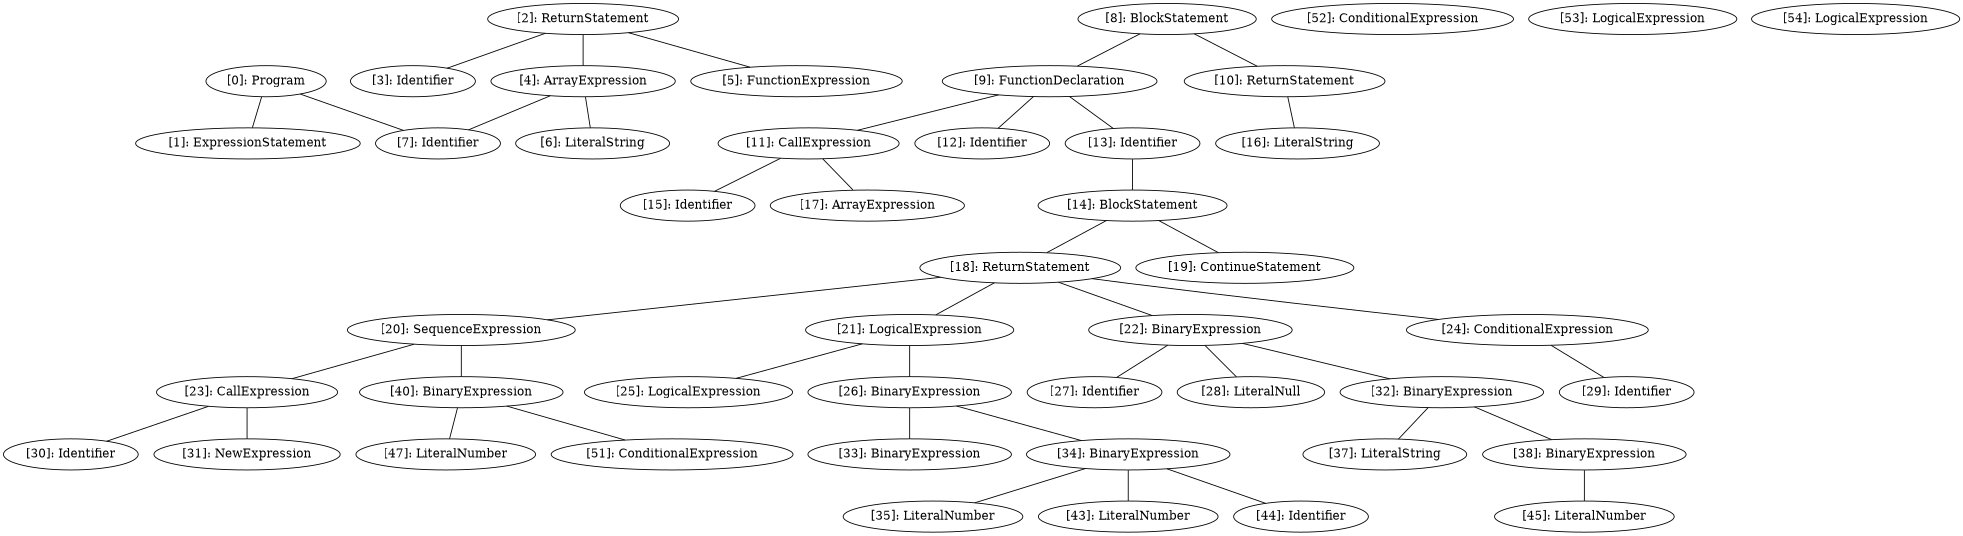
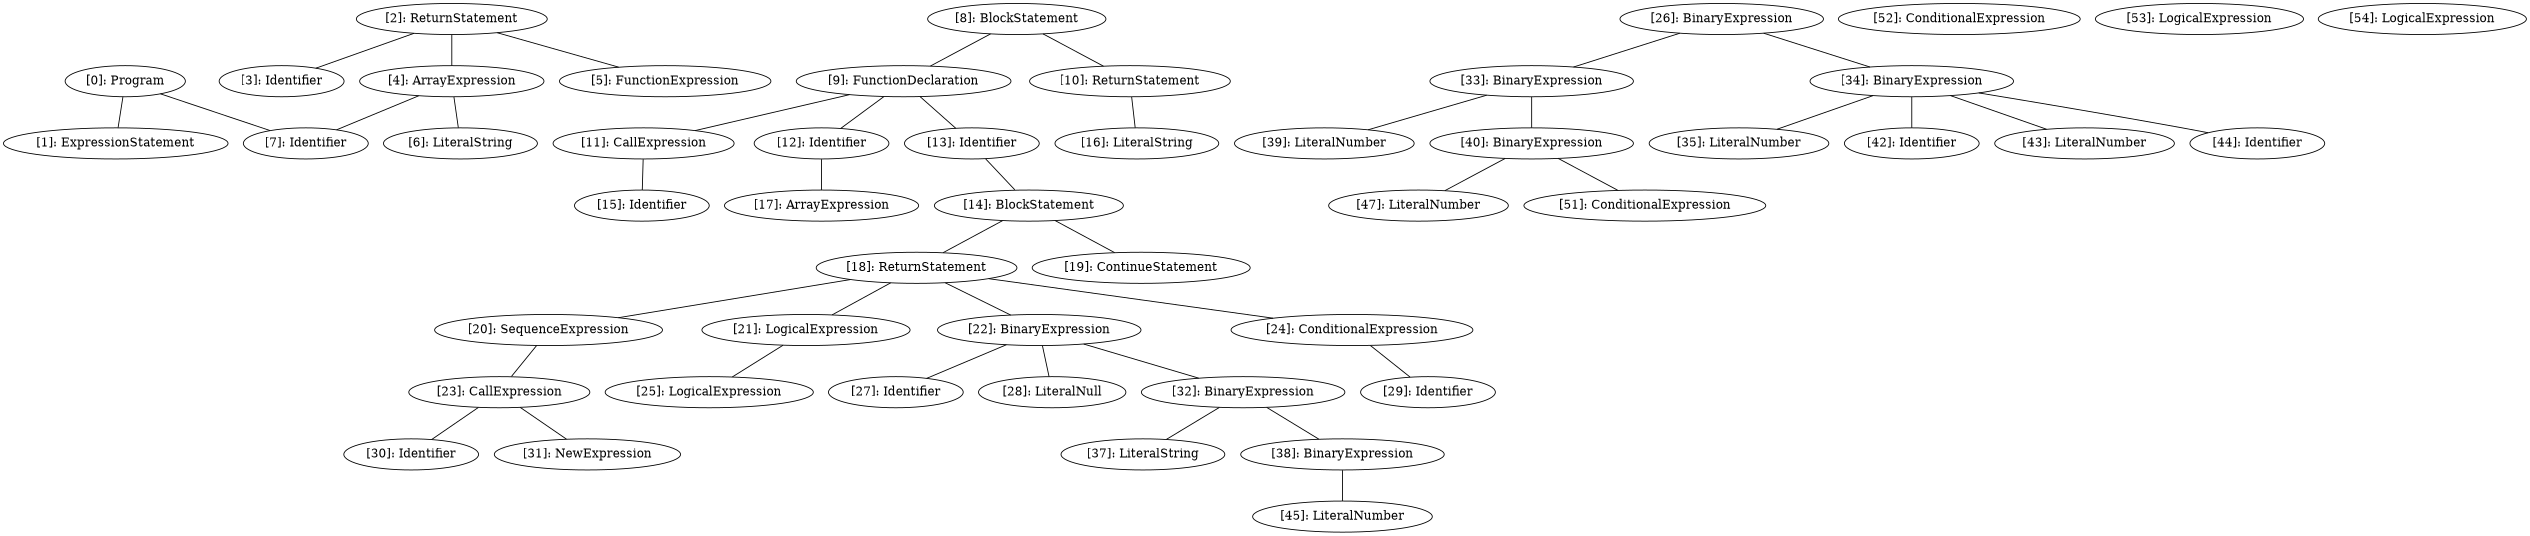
none -> (1324, 143)
none -> (1912, 143)
(838, 174) -> (822, 175)
(461, 361) -> (1532, 112)
(910, 361) -> none
